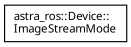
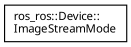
(66, 23) -> (66, 23)
